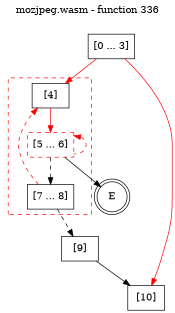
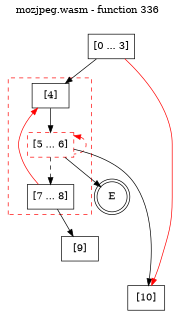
(84, 69) -> (84, 69)
(51, 117) -> (51, 117)
(19, 150) -> (19, 150)
(64, 220) -> (64, 220)
(110, 271) -> (141, 195)
